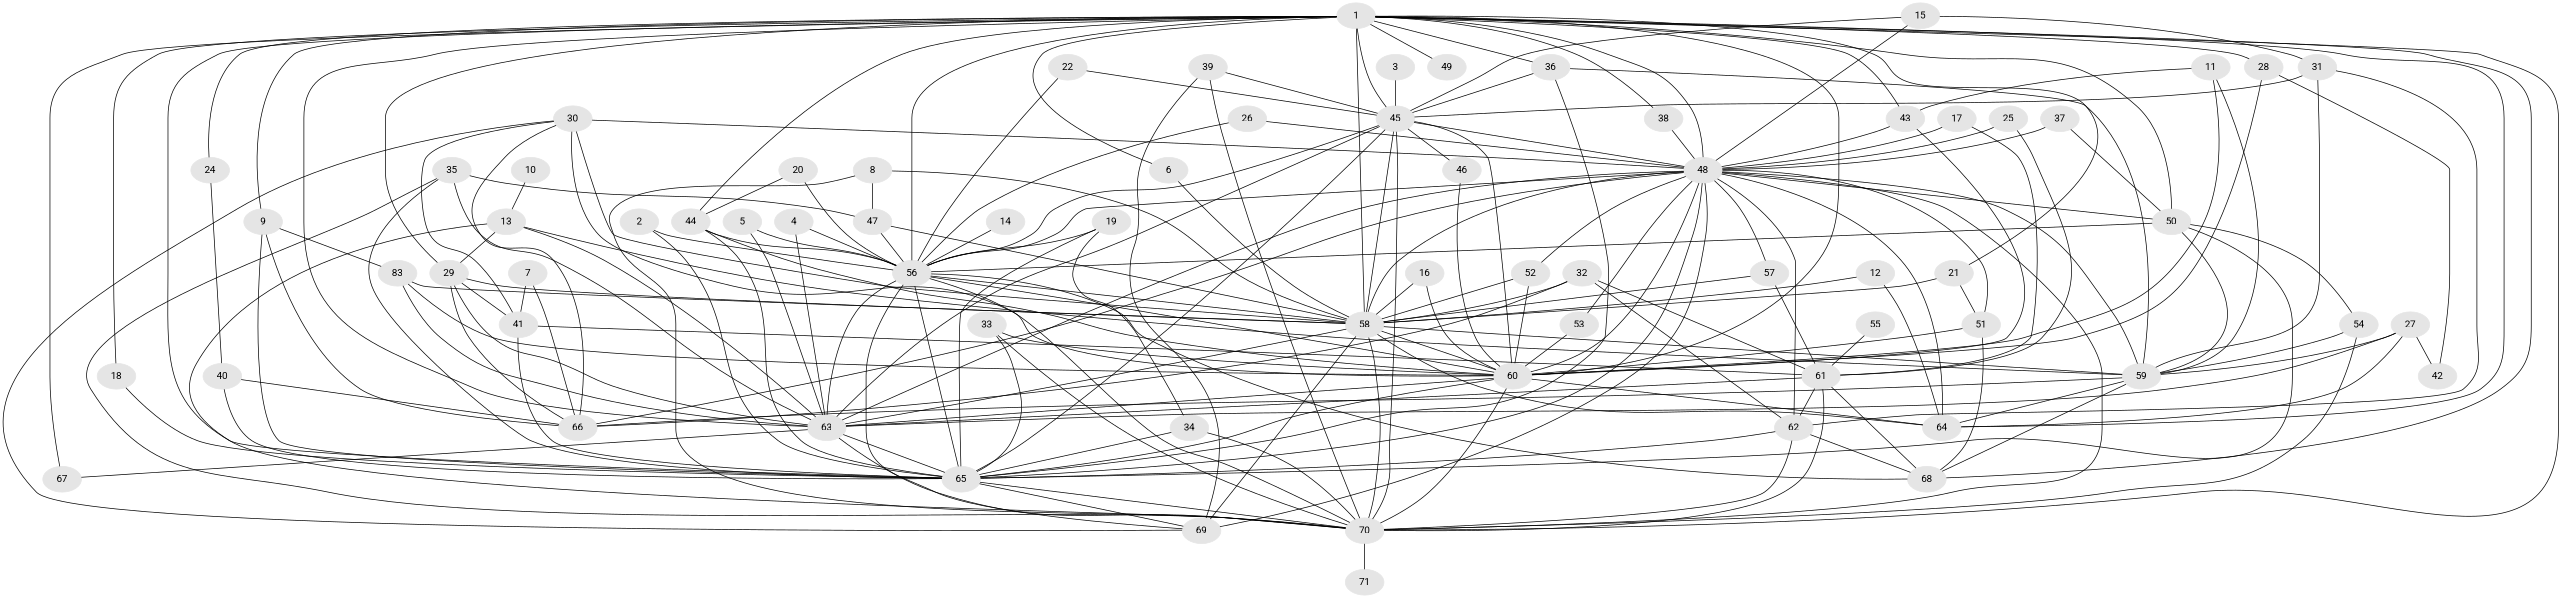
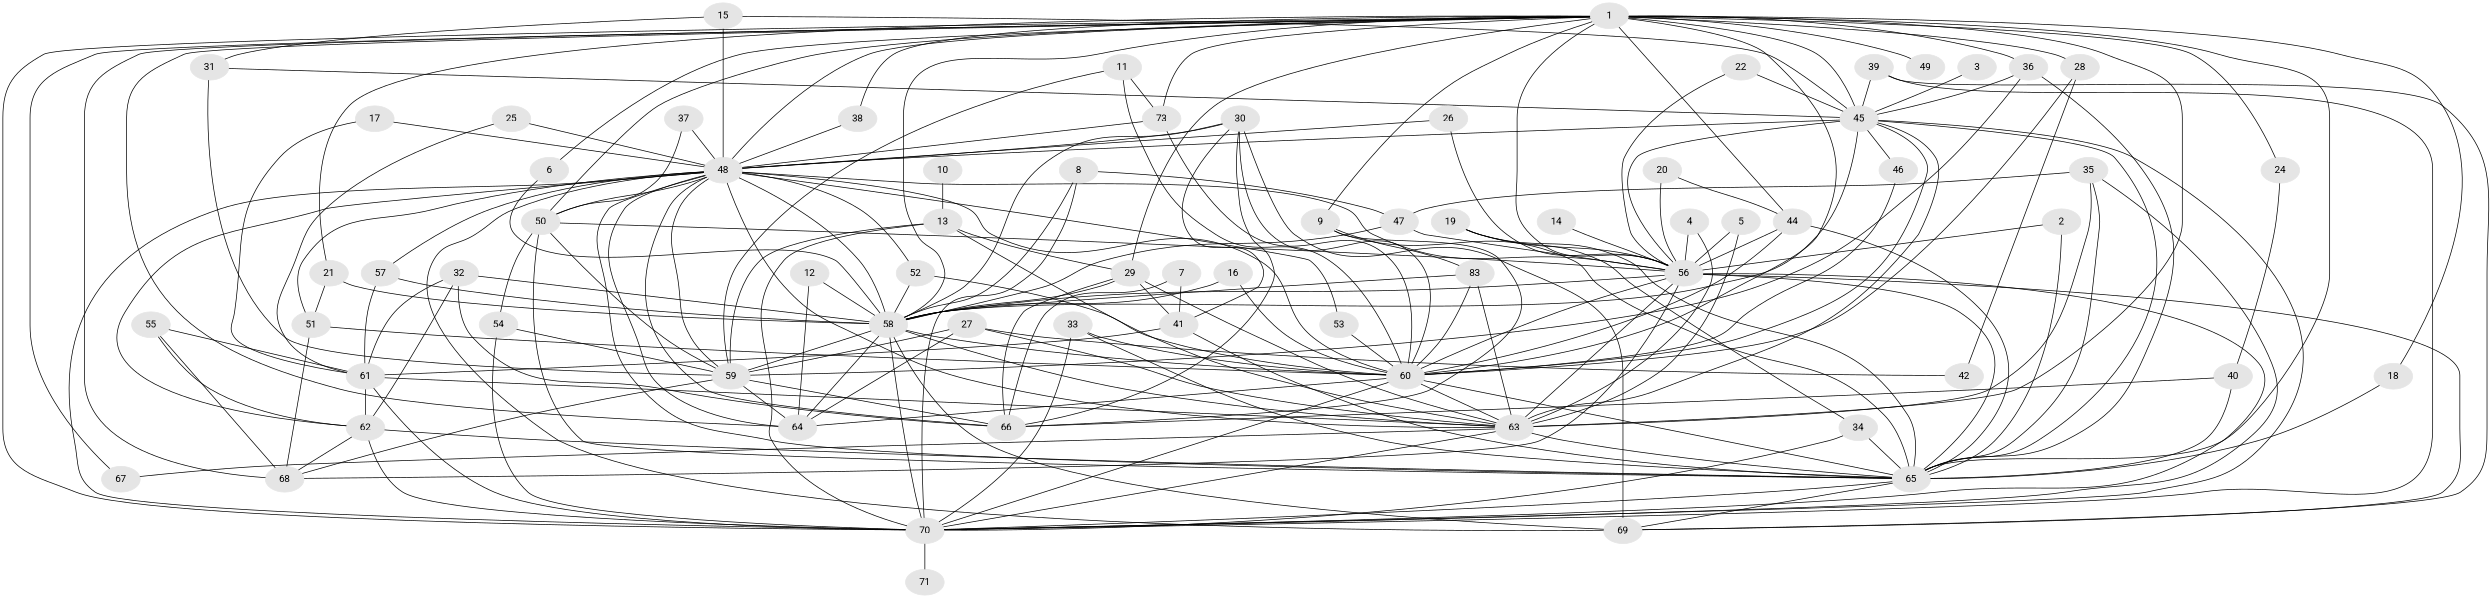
(1905, 119) -> (1162, 119)
(2343, 403) -> (241, 403)
(1874, 428) -> (215, 399)
